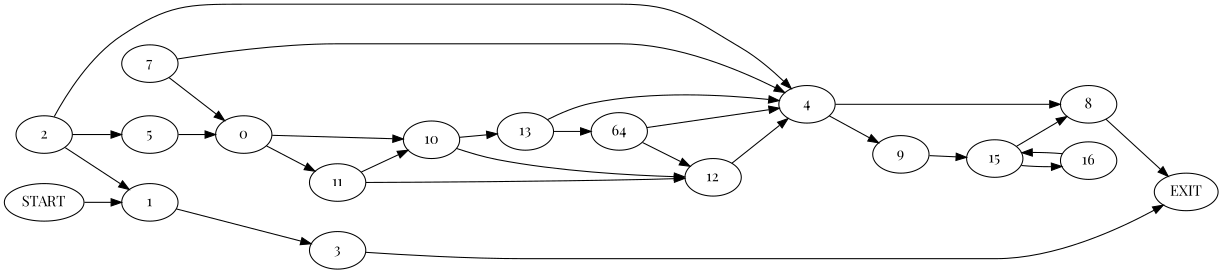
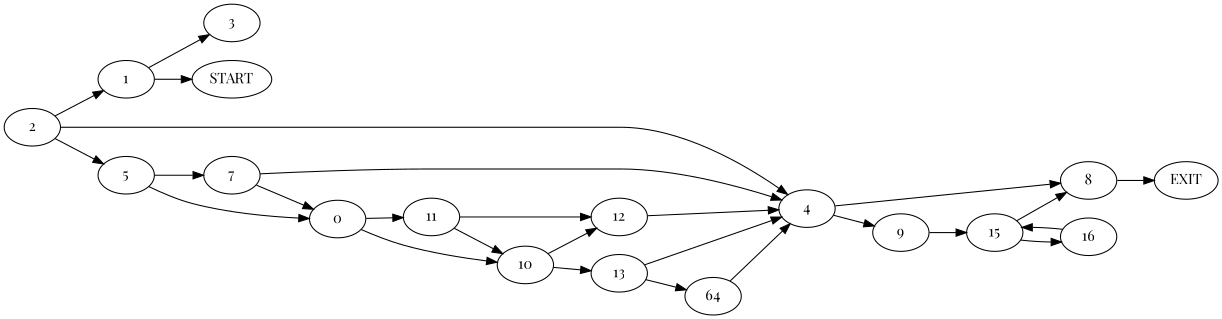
(661, 152) -> none
none -> (174, 175)
(98, 202) -> (168, 79)
(764, 259) -> none
